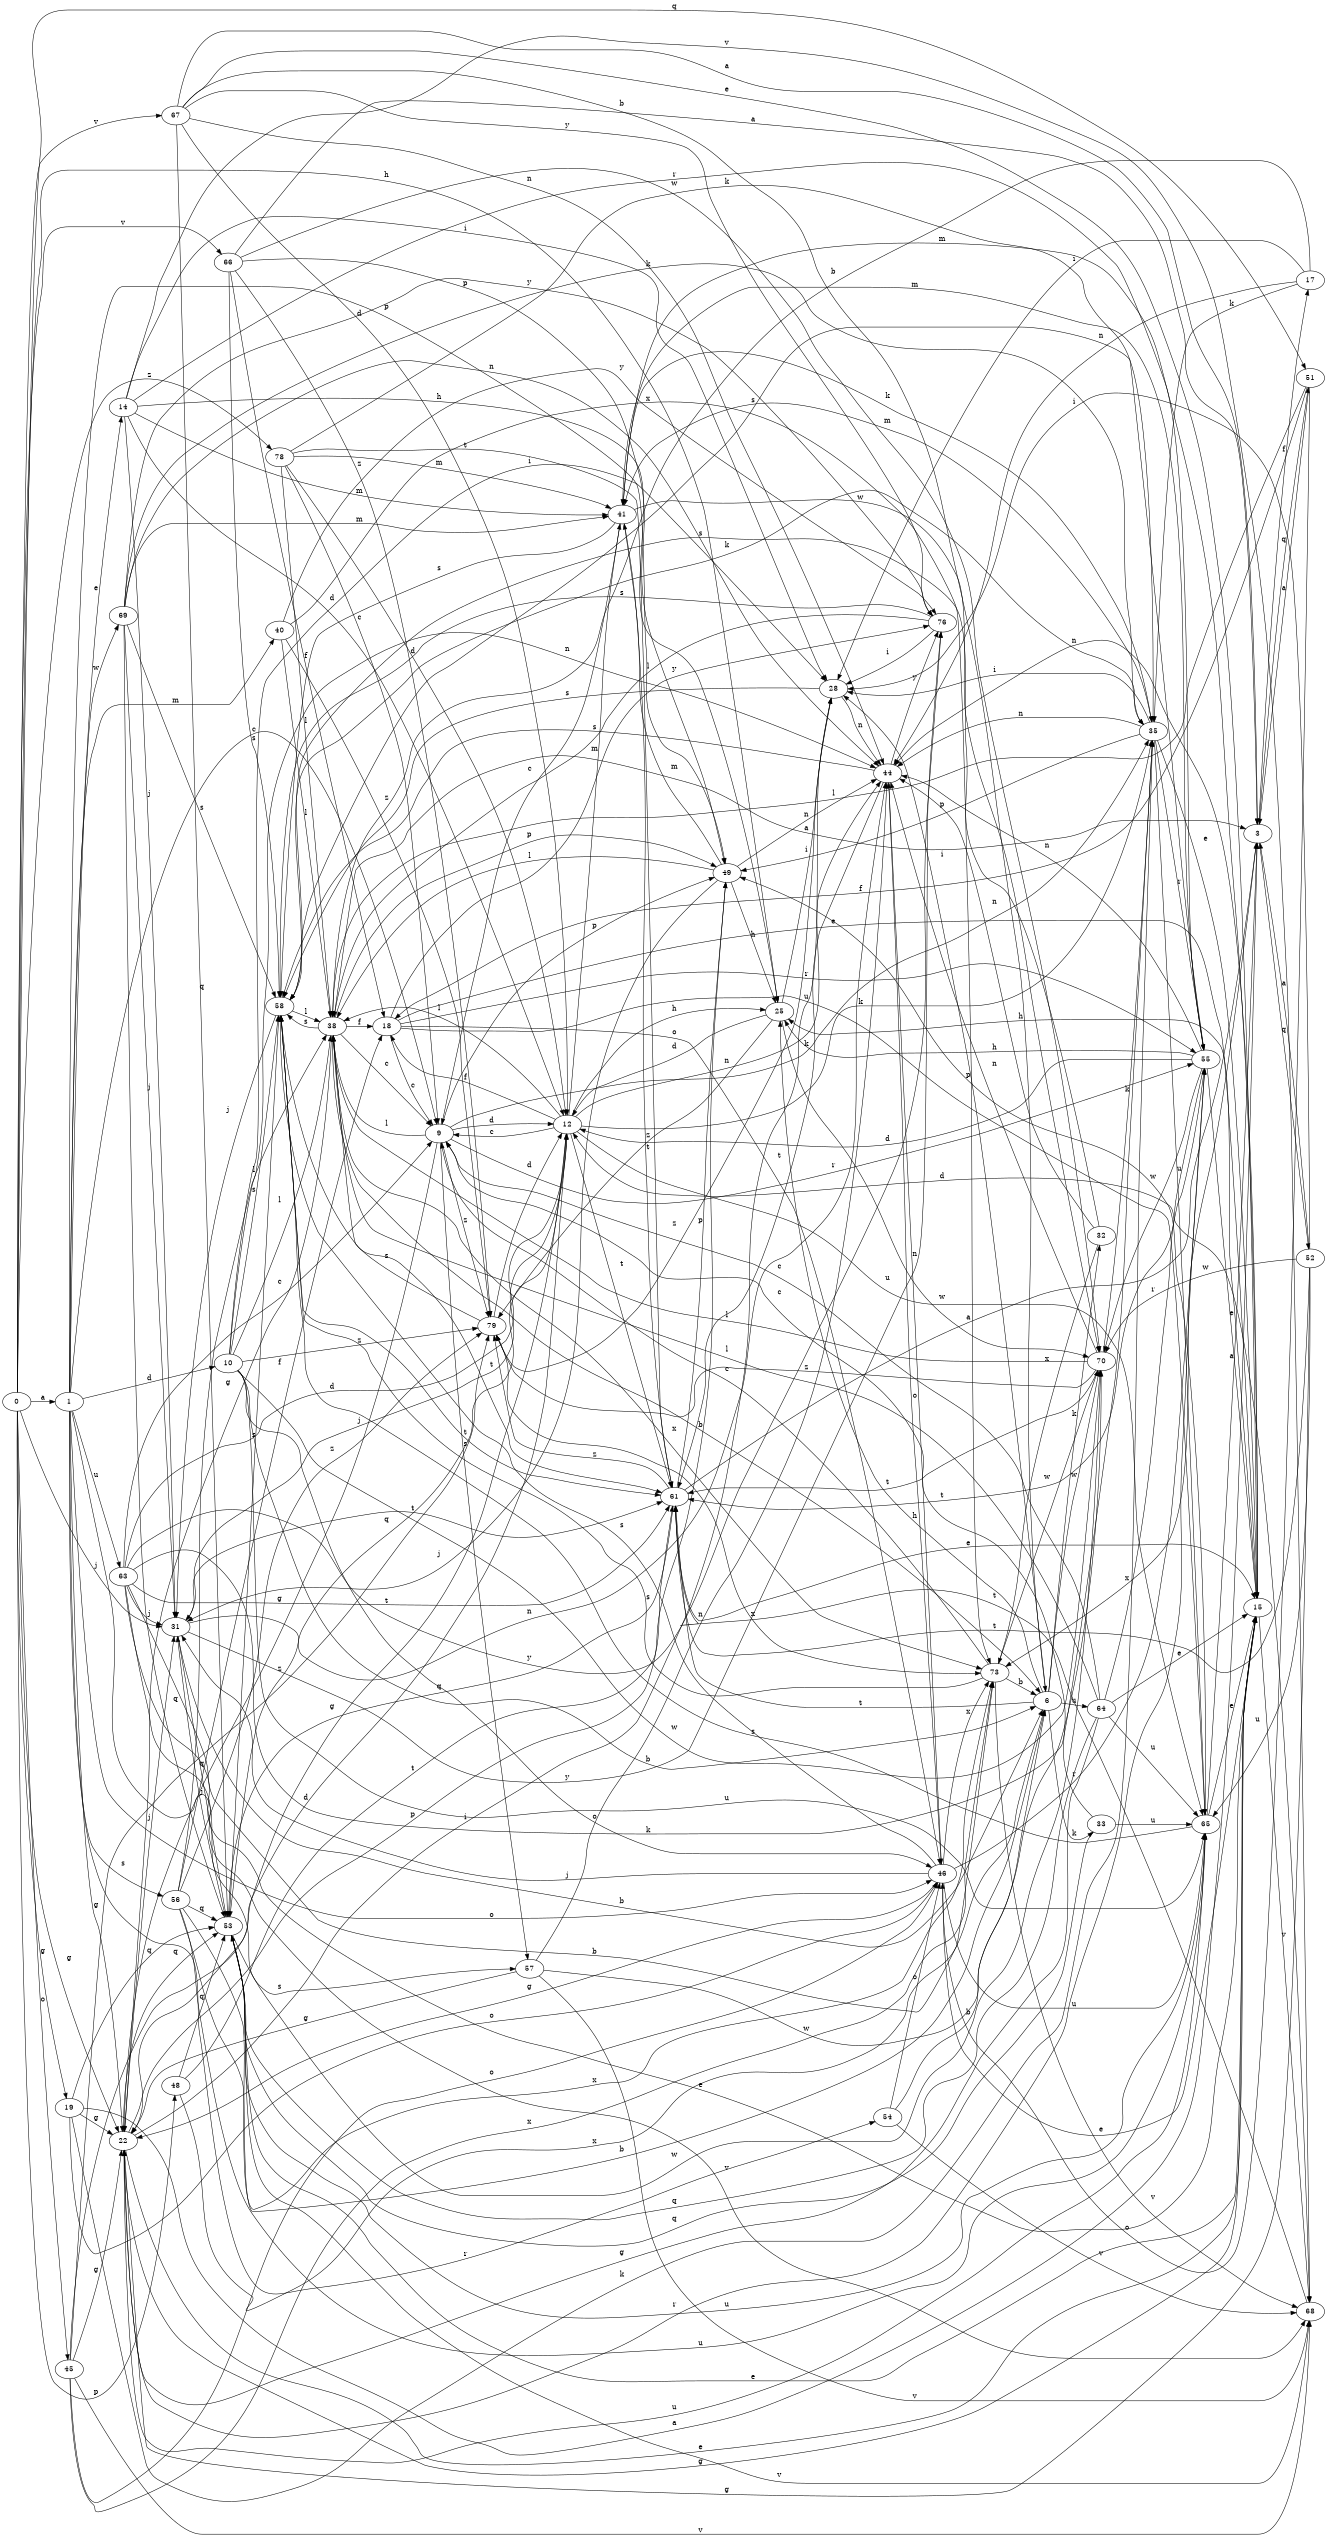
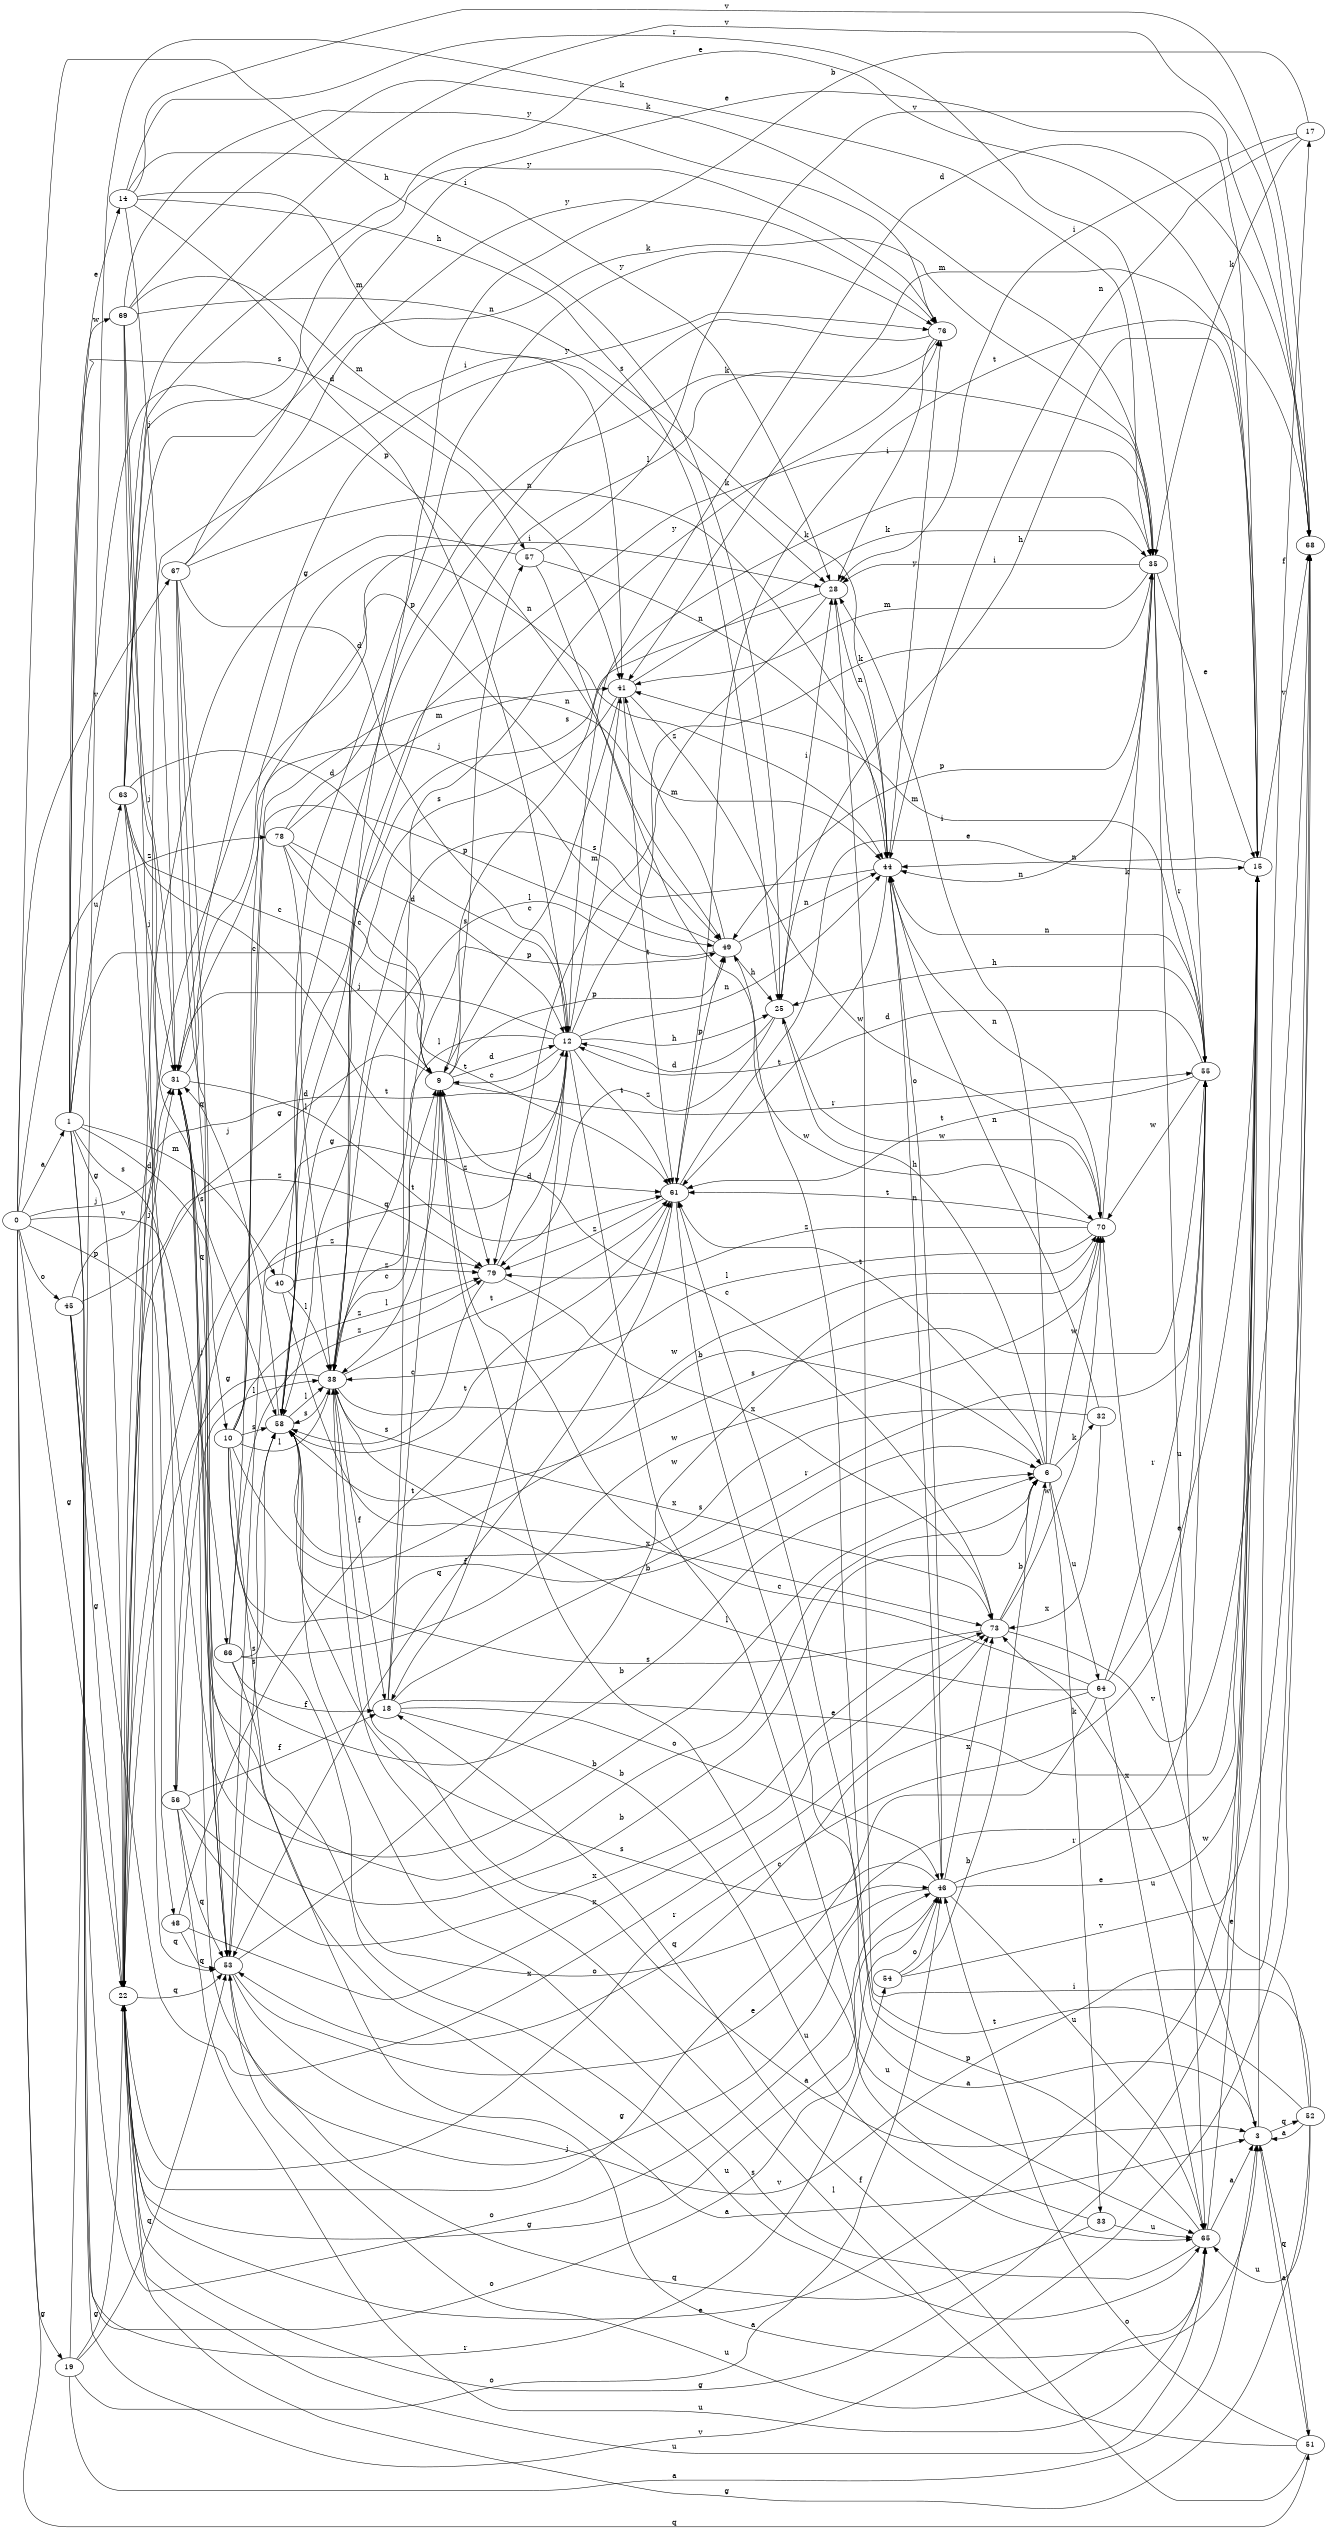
(1232, 1331) -> none
